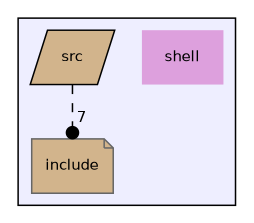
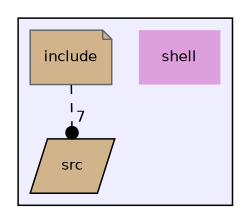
(72, 106) -> (72, 106)
